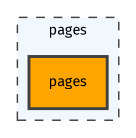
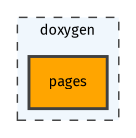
(68, 31) -> (68, 31)
